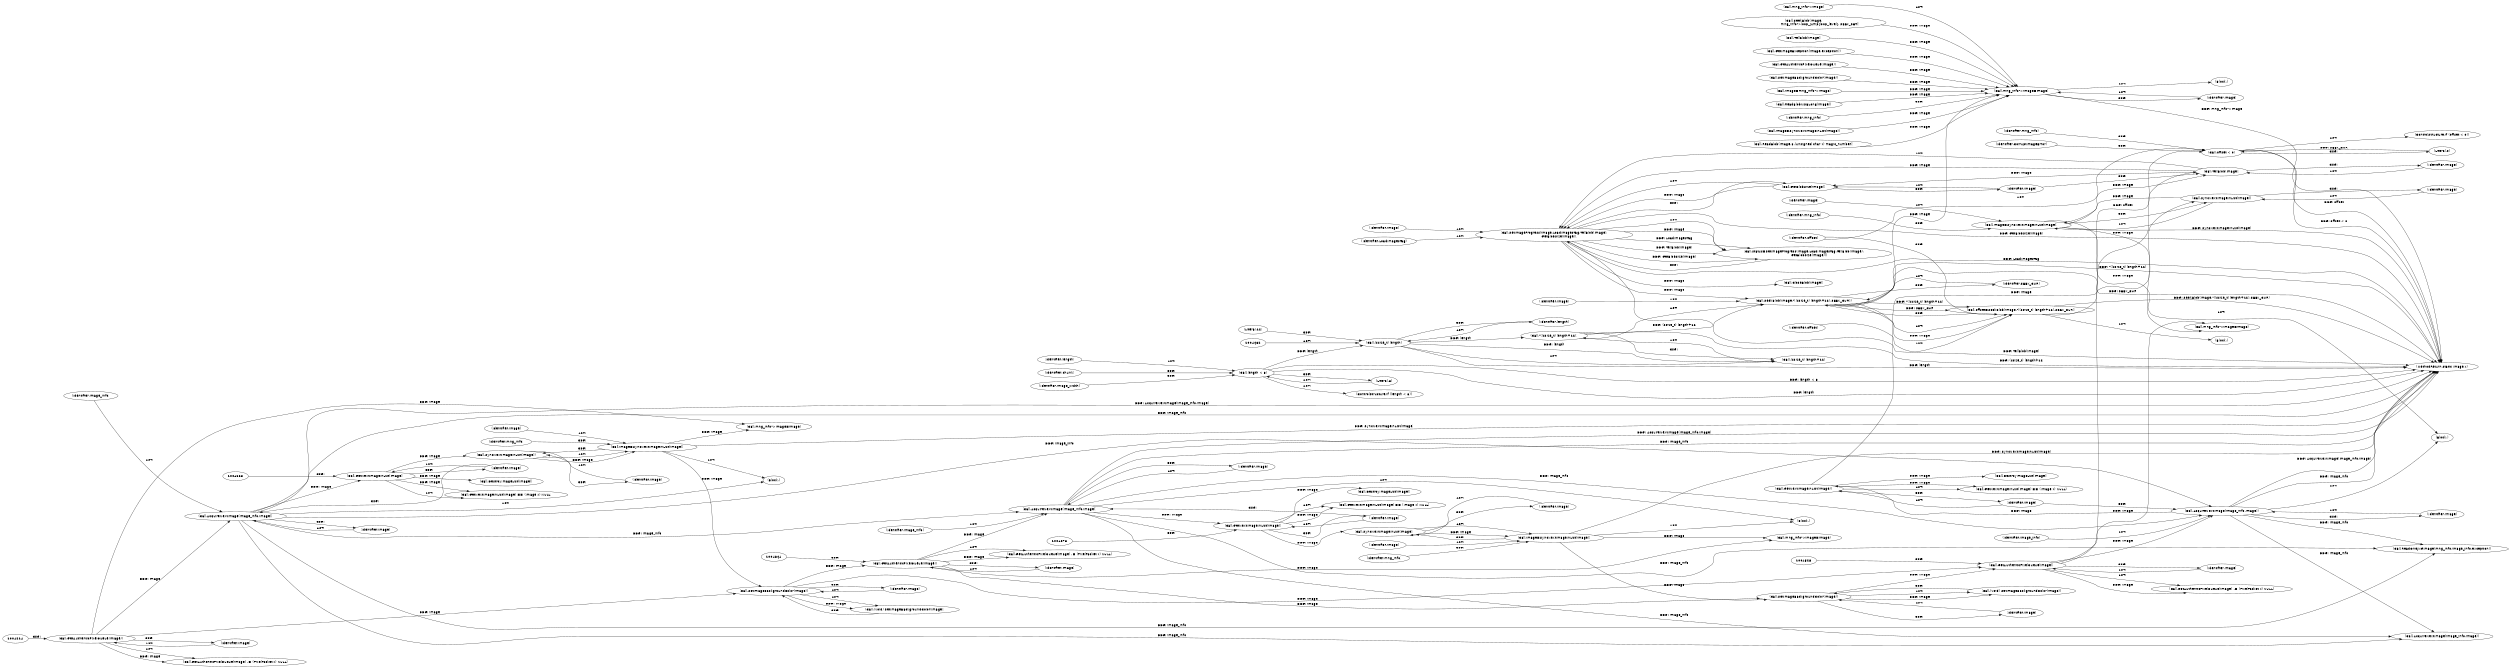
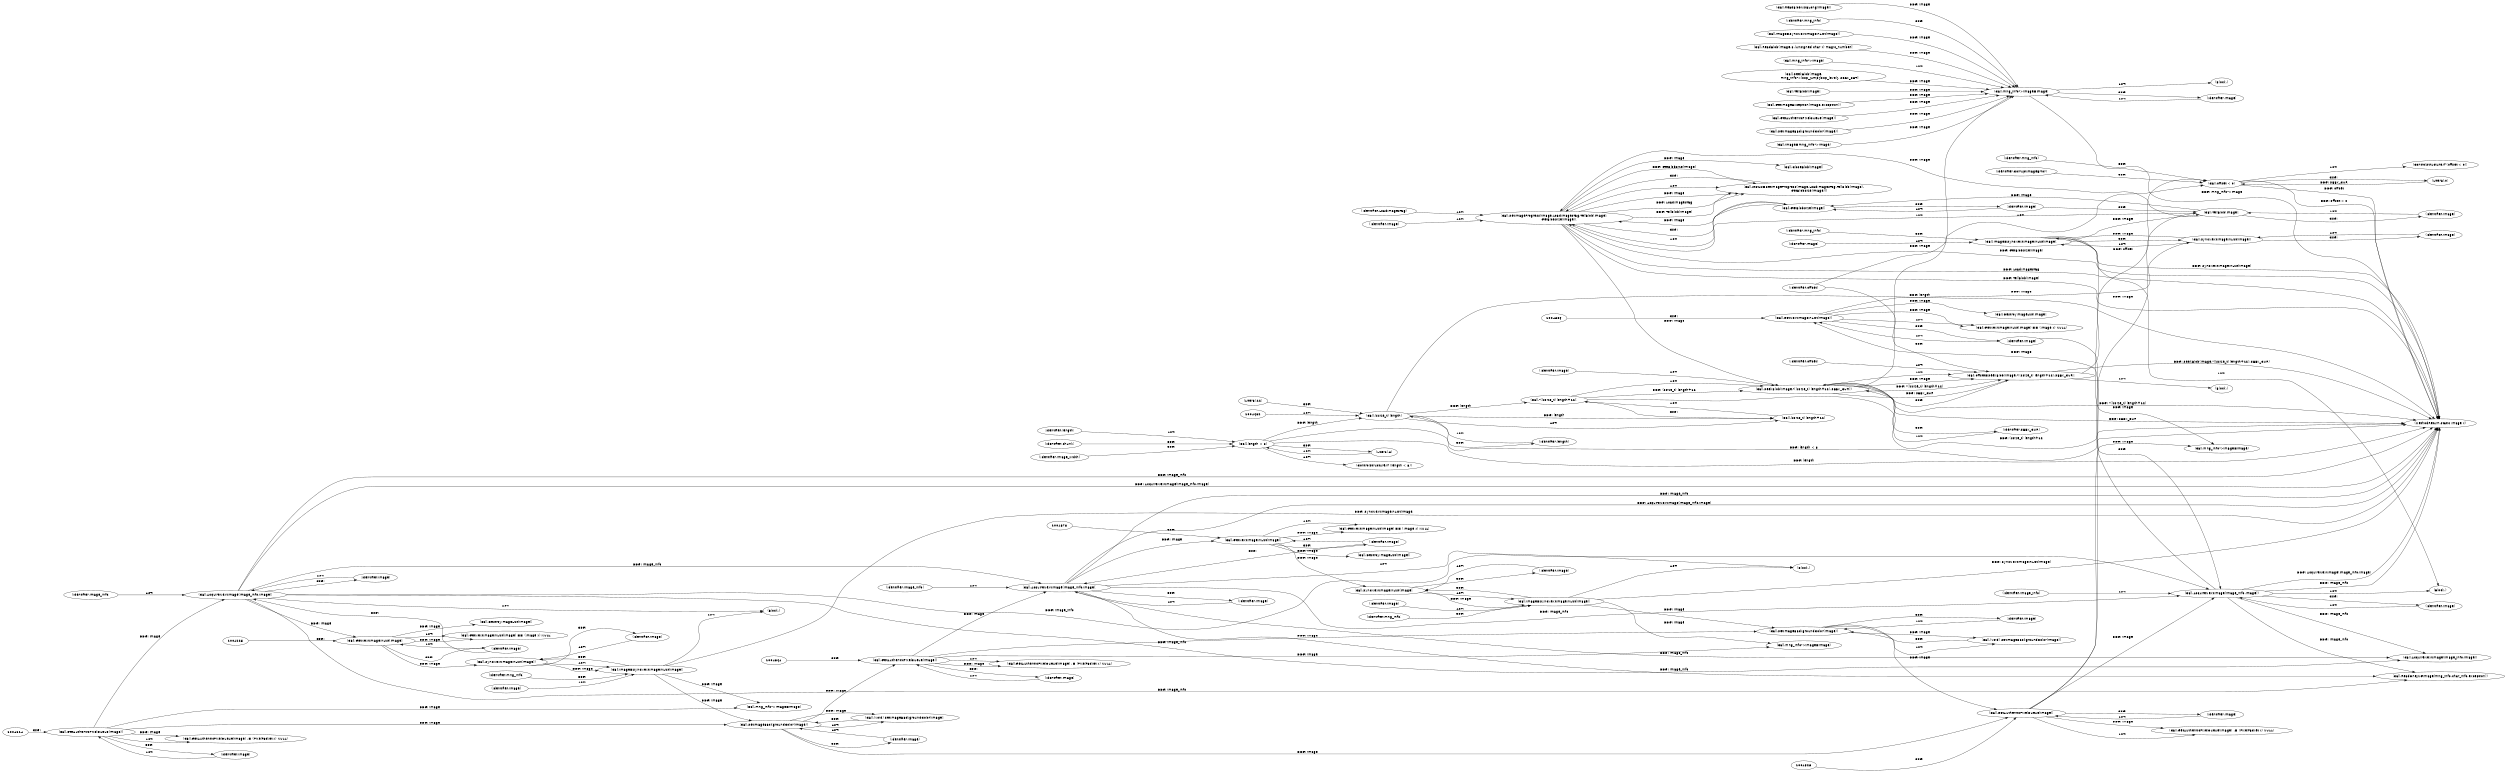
none -> (1554, 318)
(2442, 549) -> (2440, 676)
